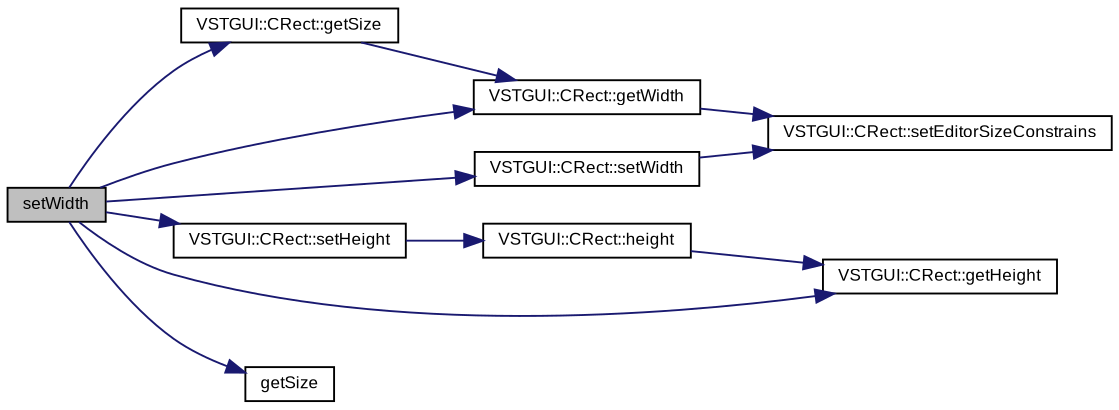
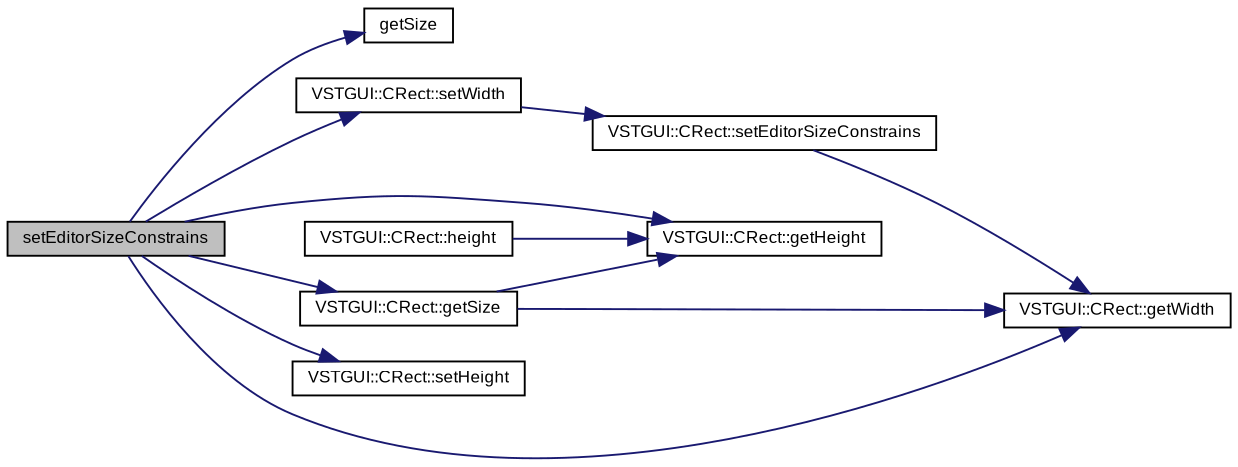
(727, 111) -> (947, 209)
(57, 205) -> (116, 239)
(435, 241) -> none
none -> (577, 276)
